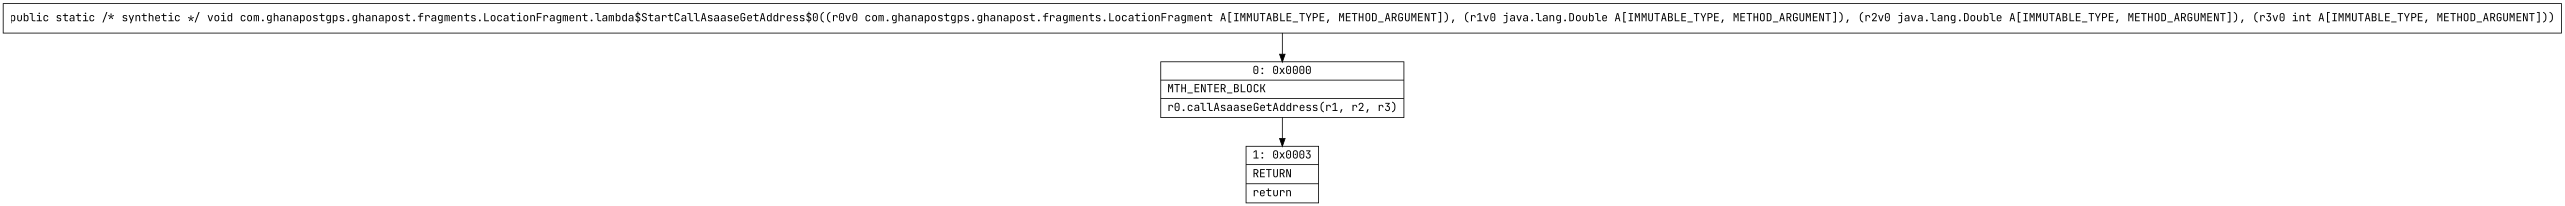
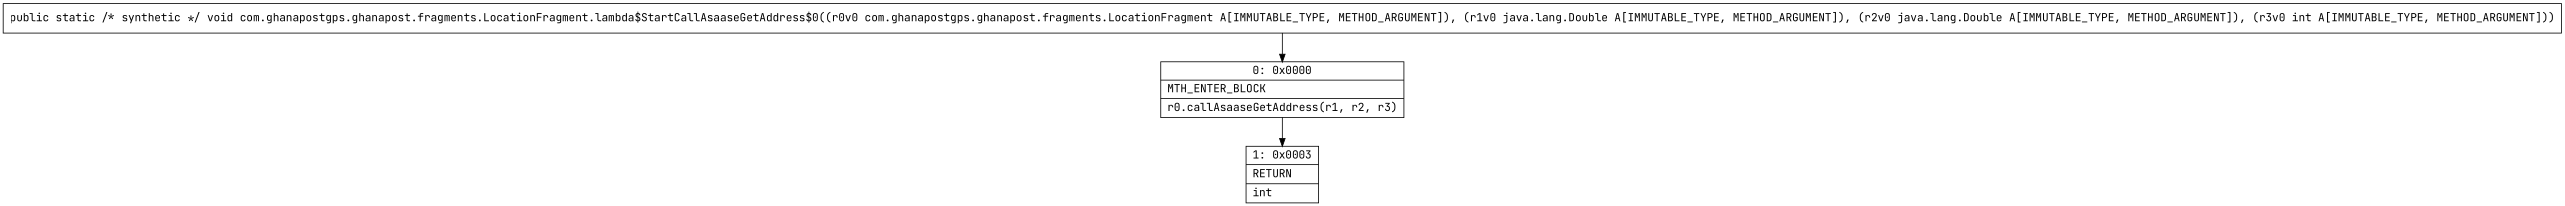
(1272, 193) -> (1262, 193)
